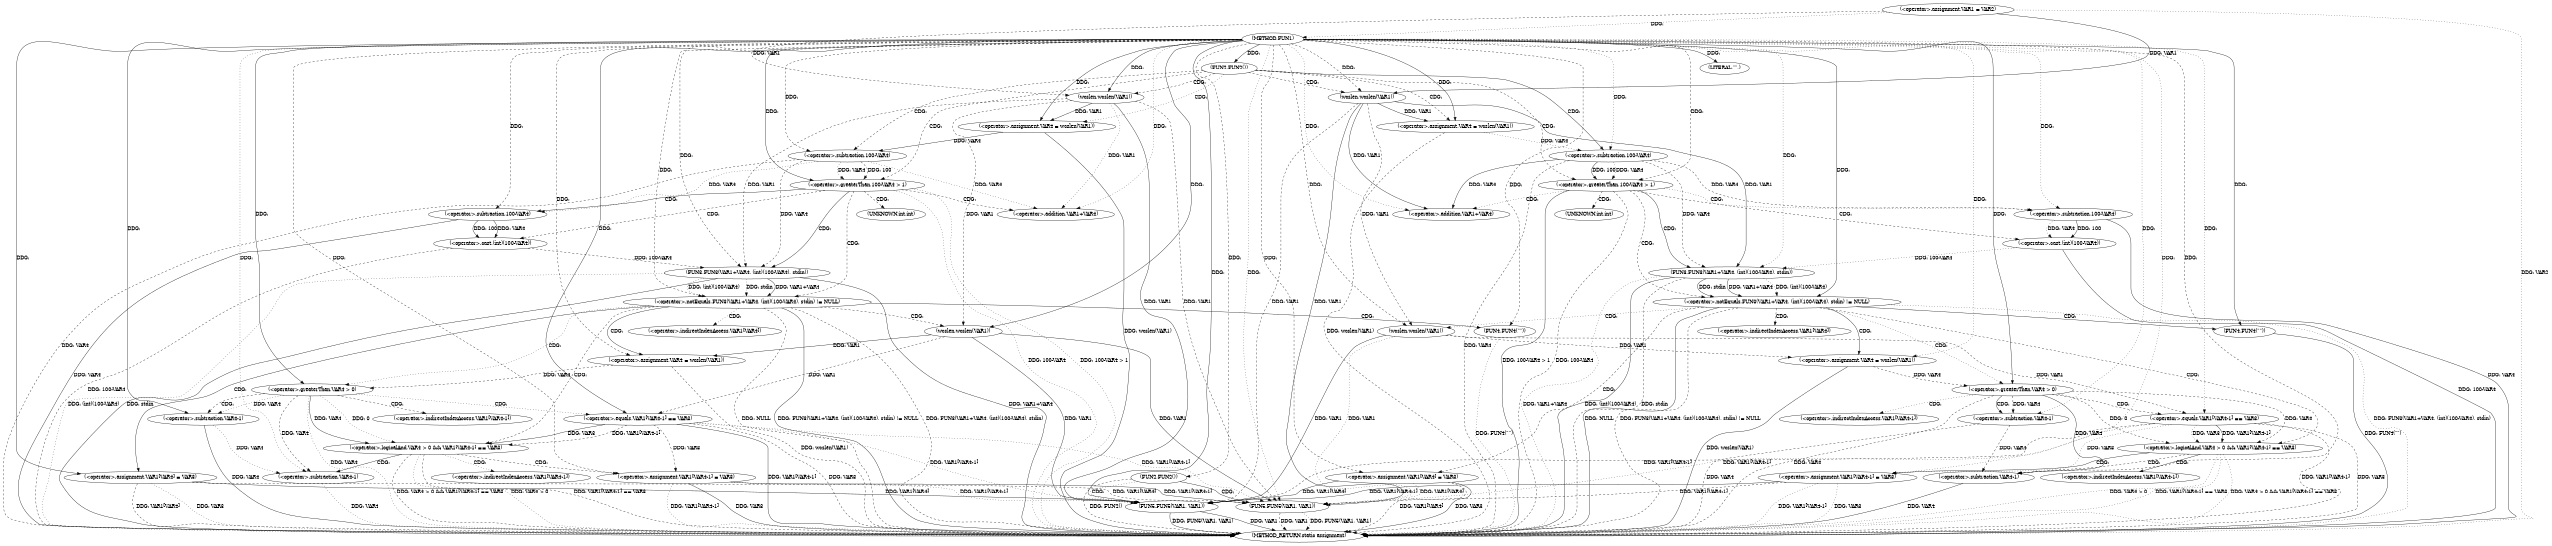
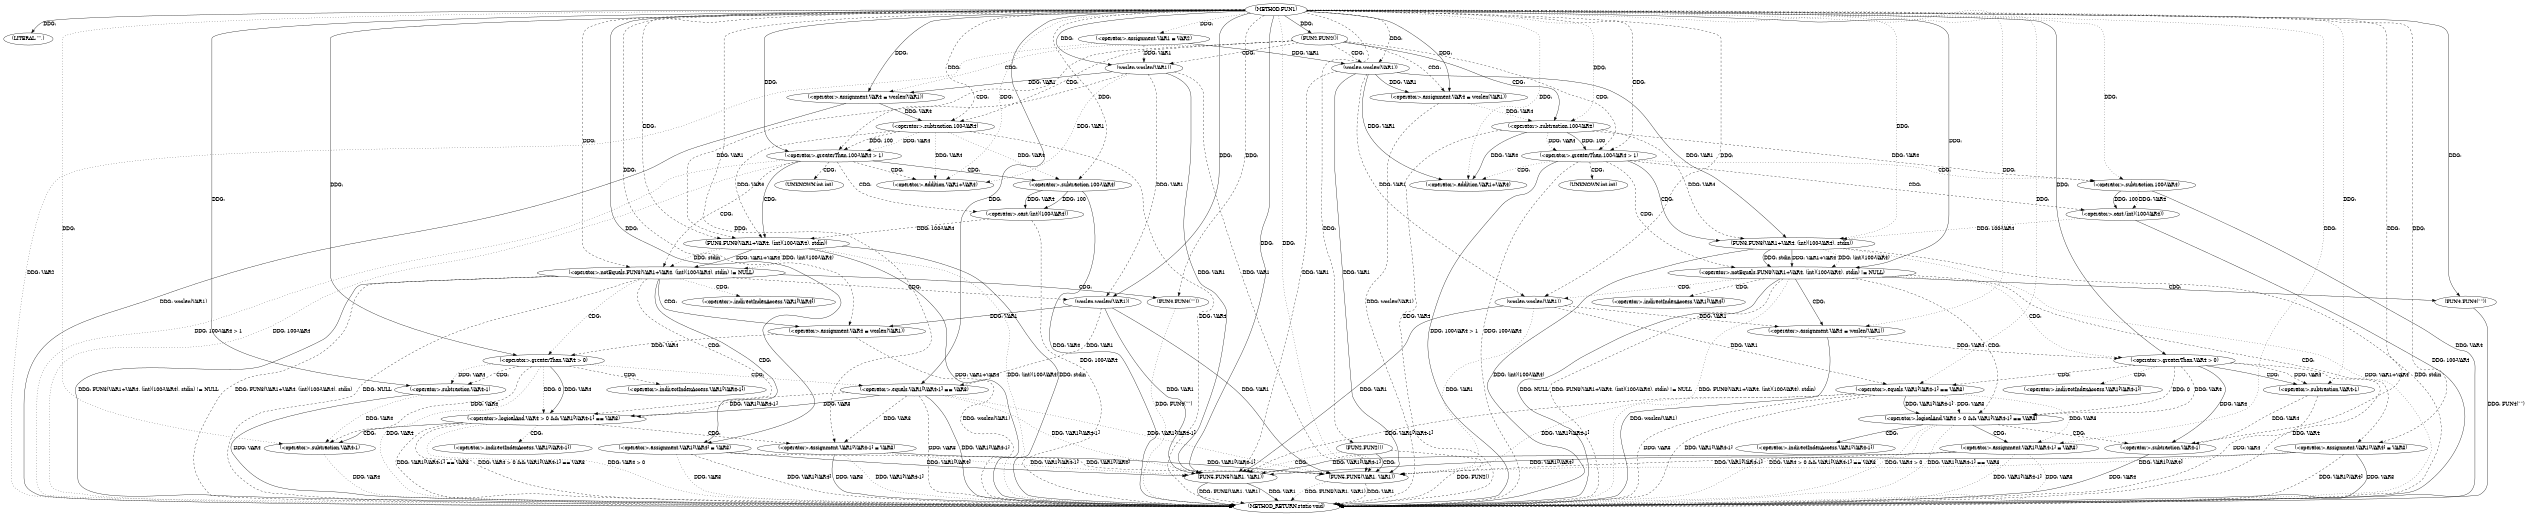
(1598, 25) -> (1206, 20)
(1299, 536) -> (1286, 507)
